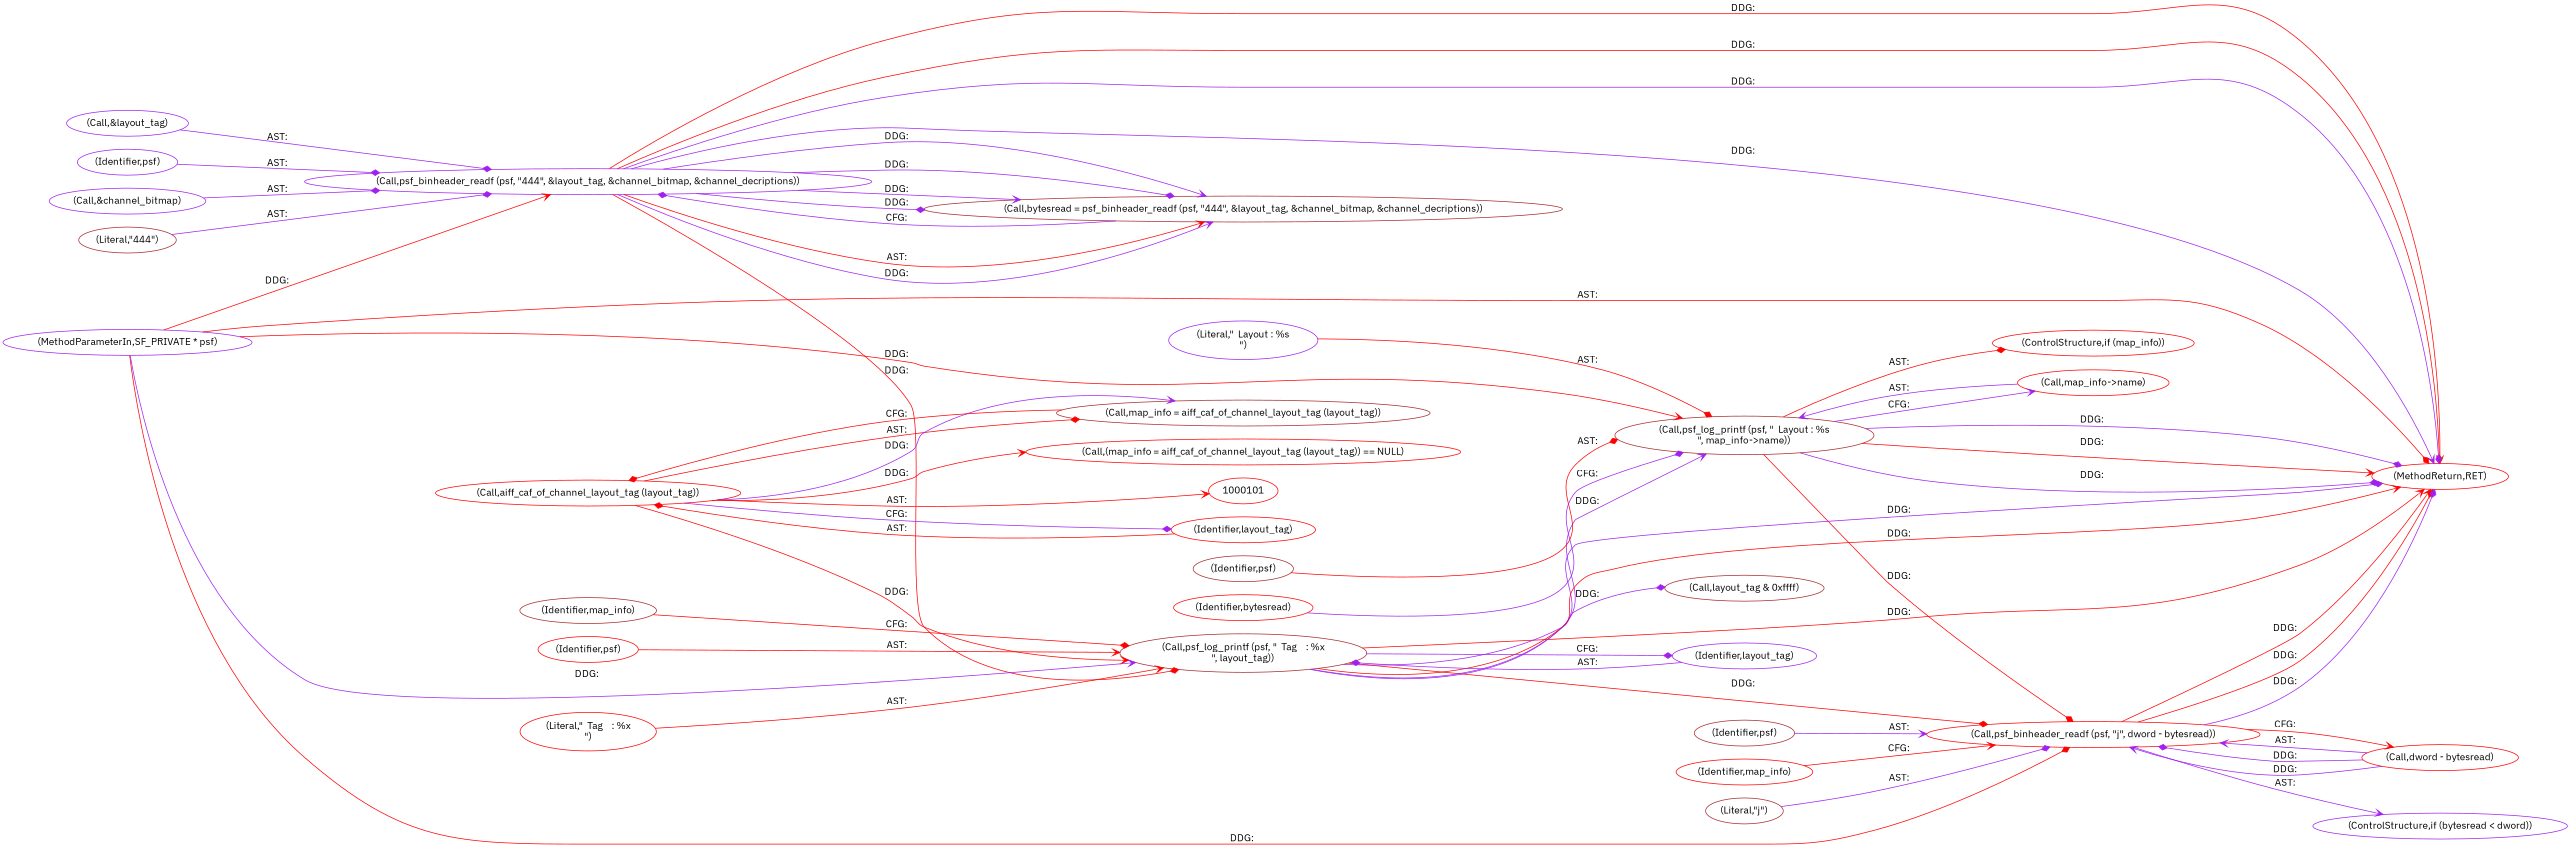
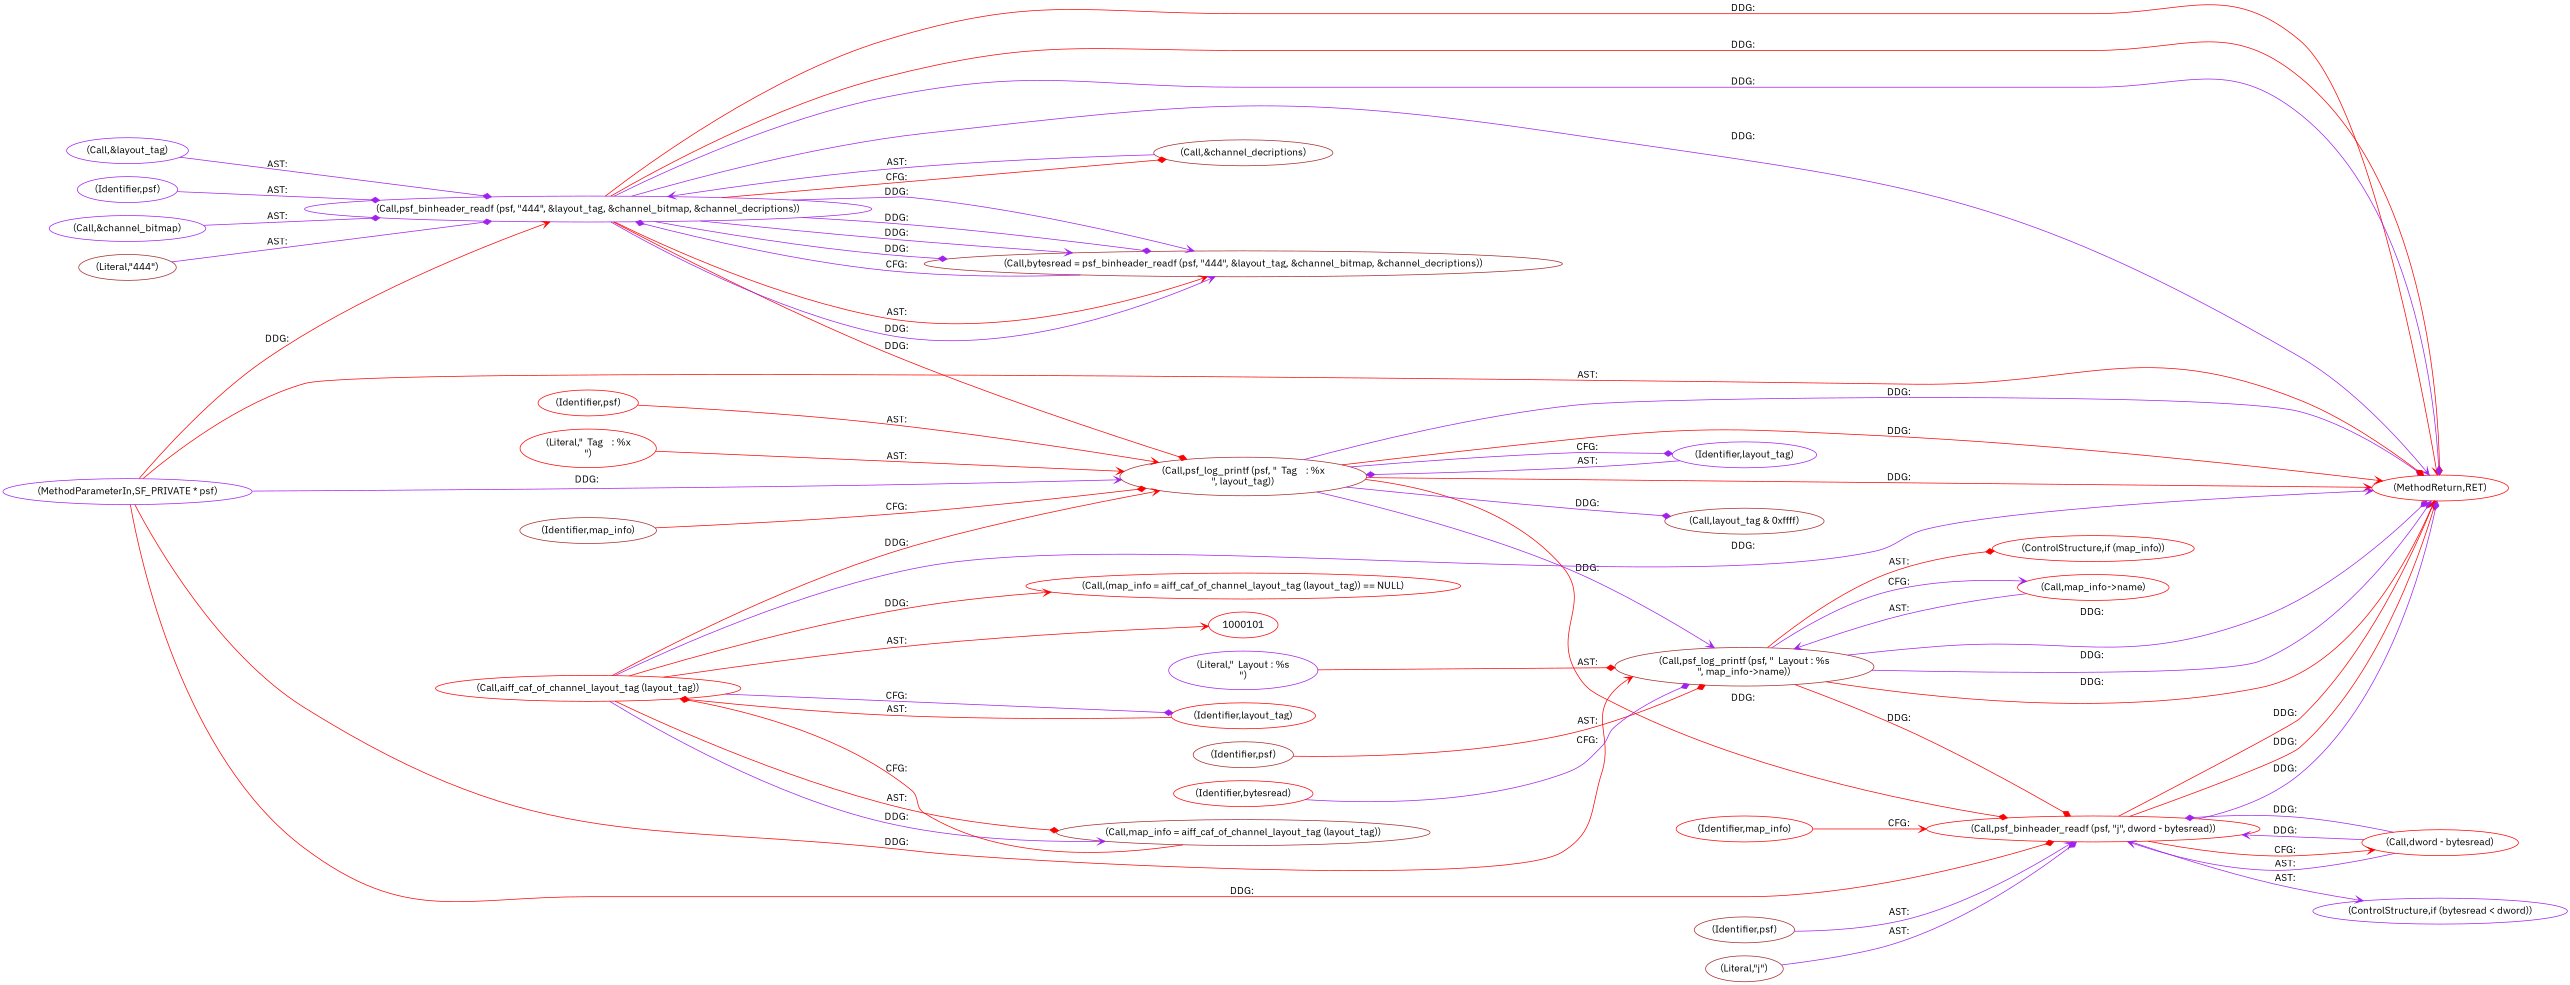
none -> (1243, 153)
none -> (1484, 564)
